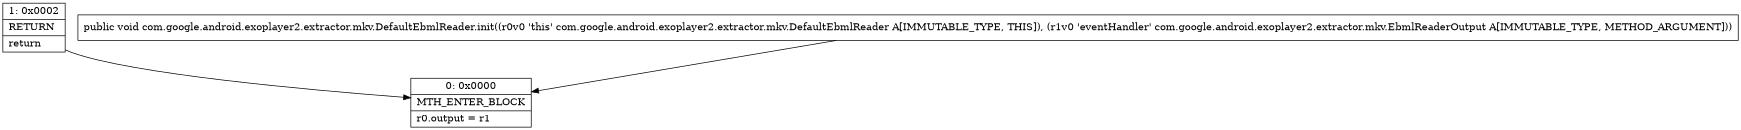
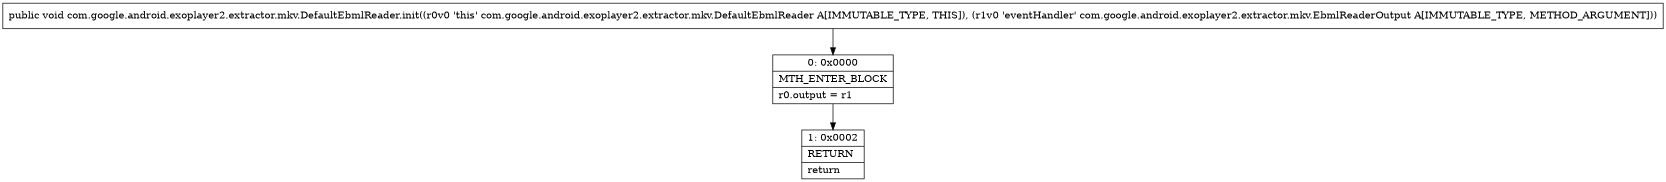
(233, 81) -> (833, 113)
